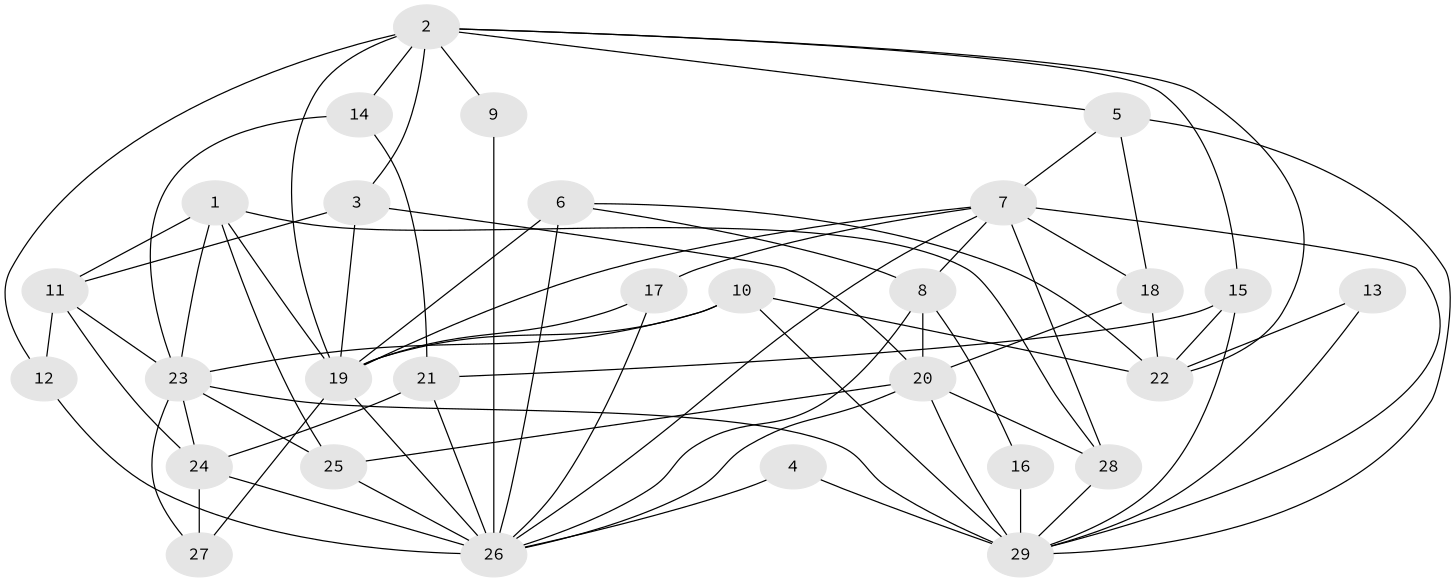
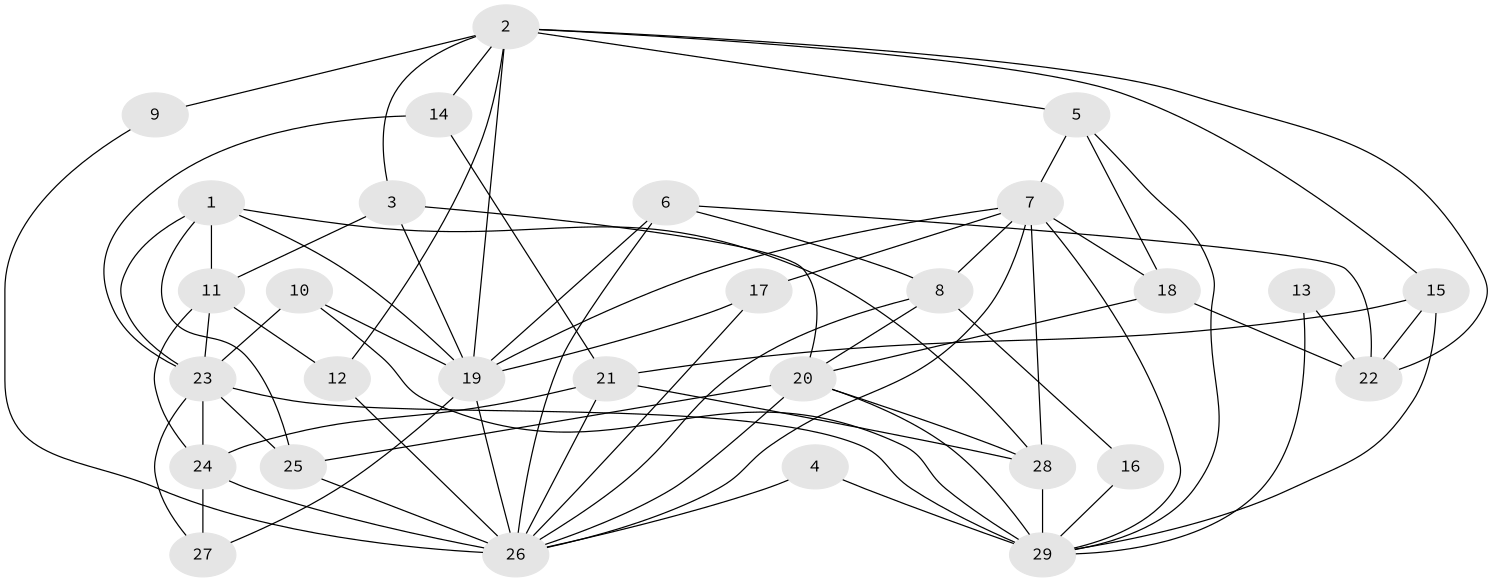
(942, 333) -> none
none -> (900, 436)
